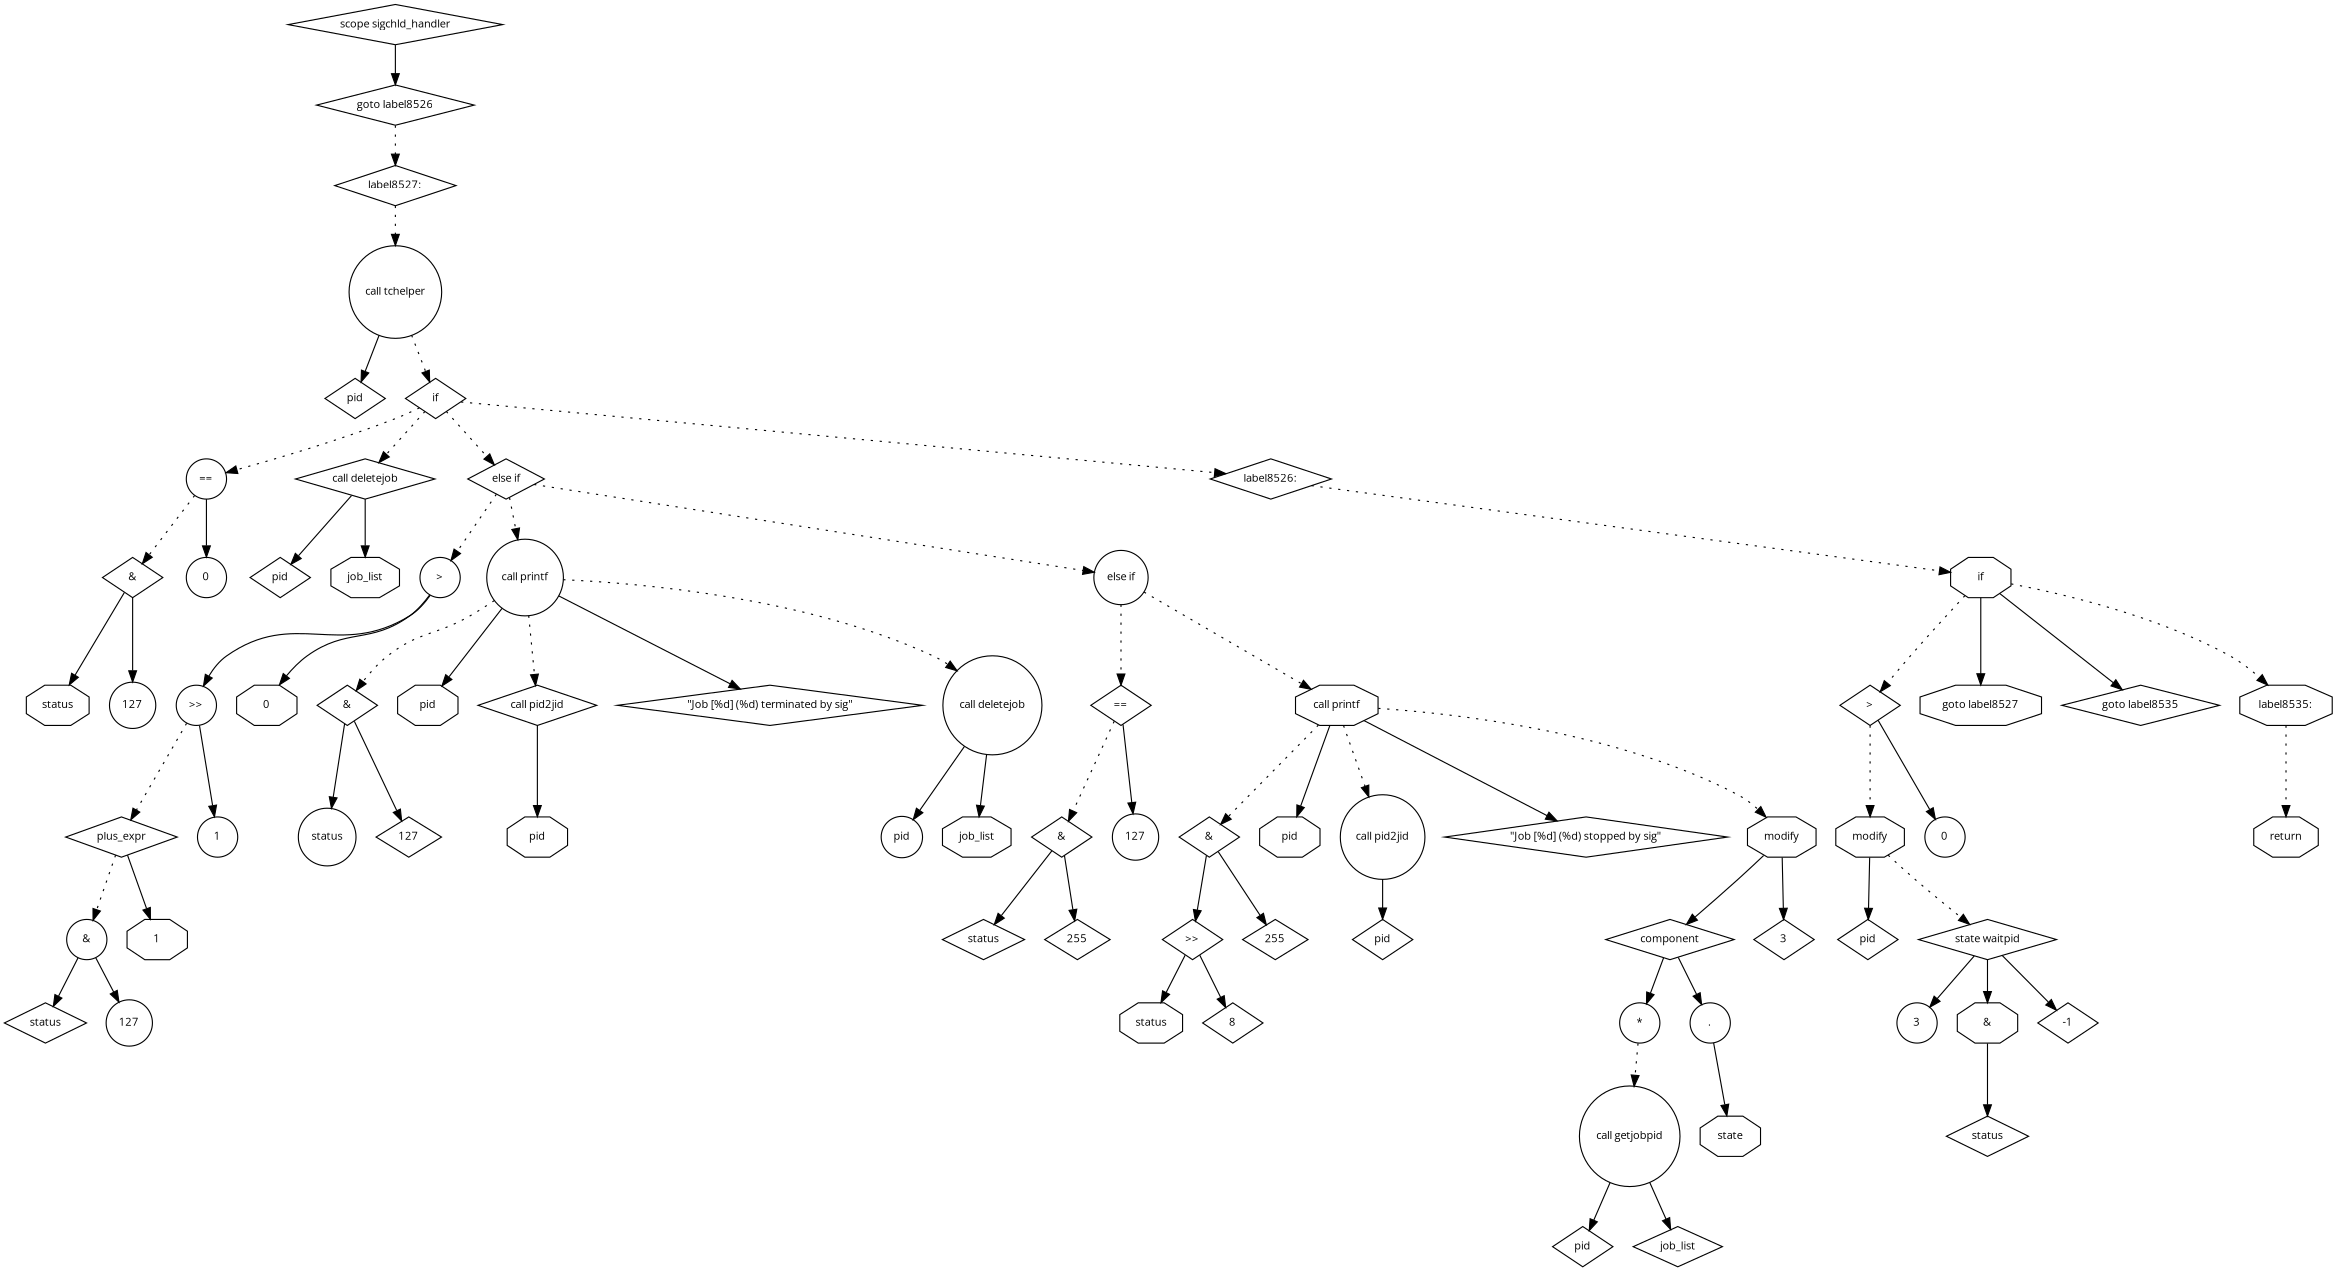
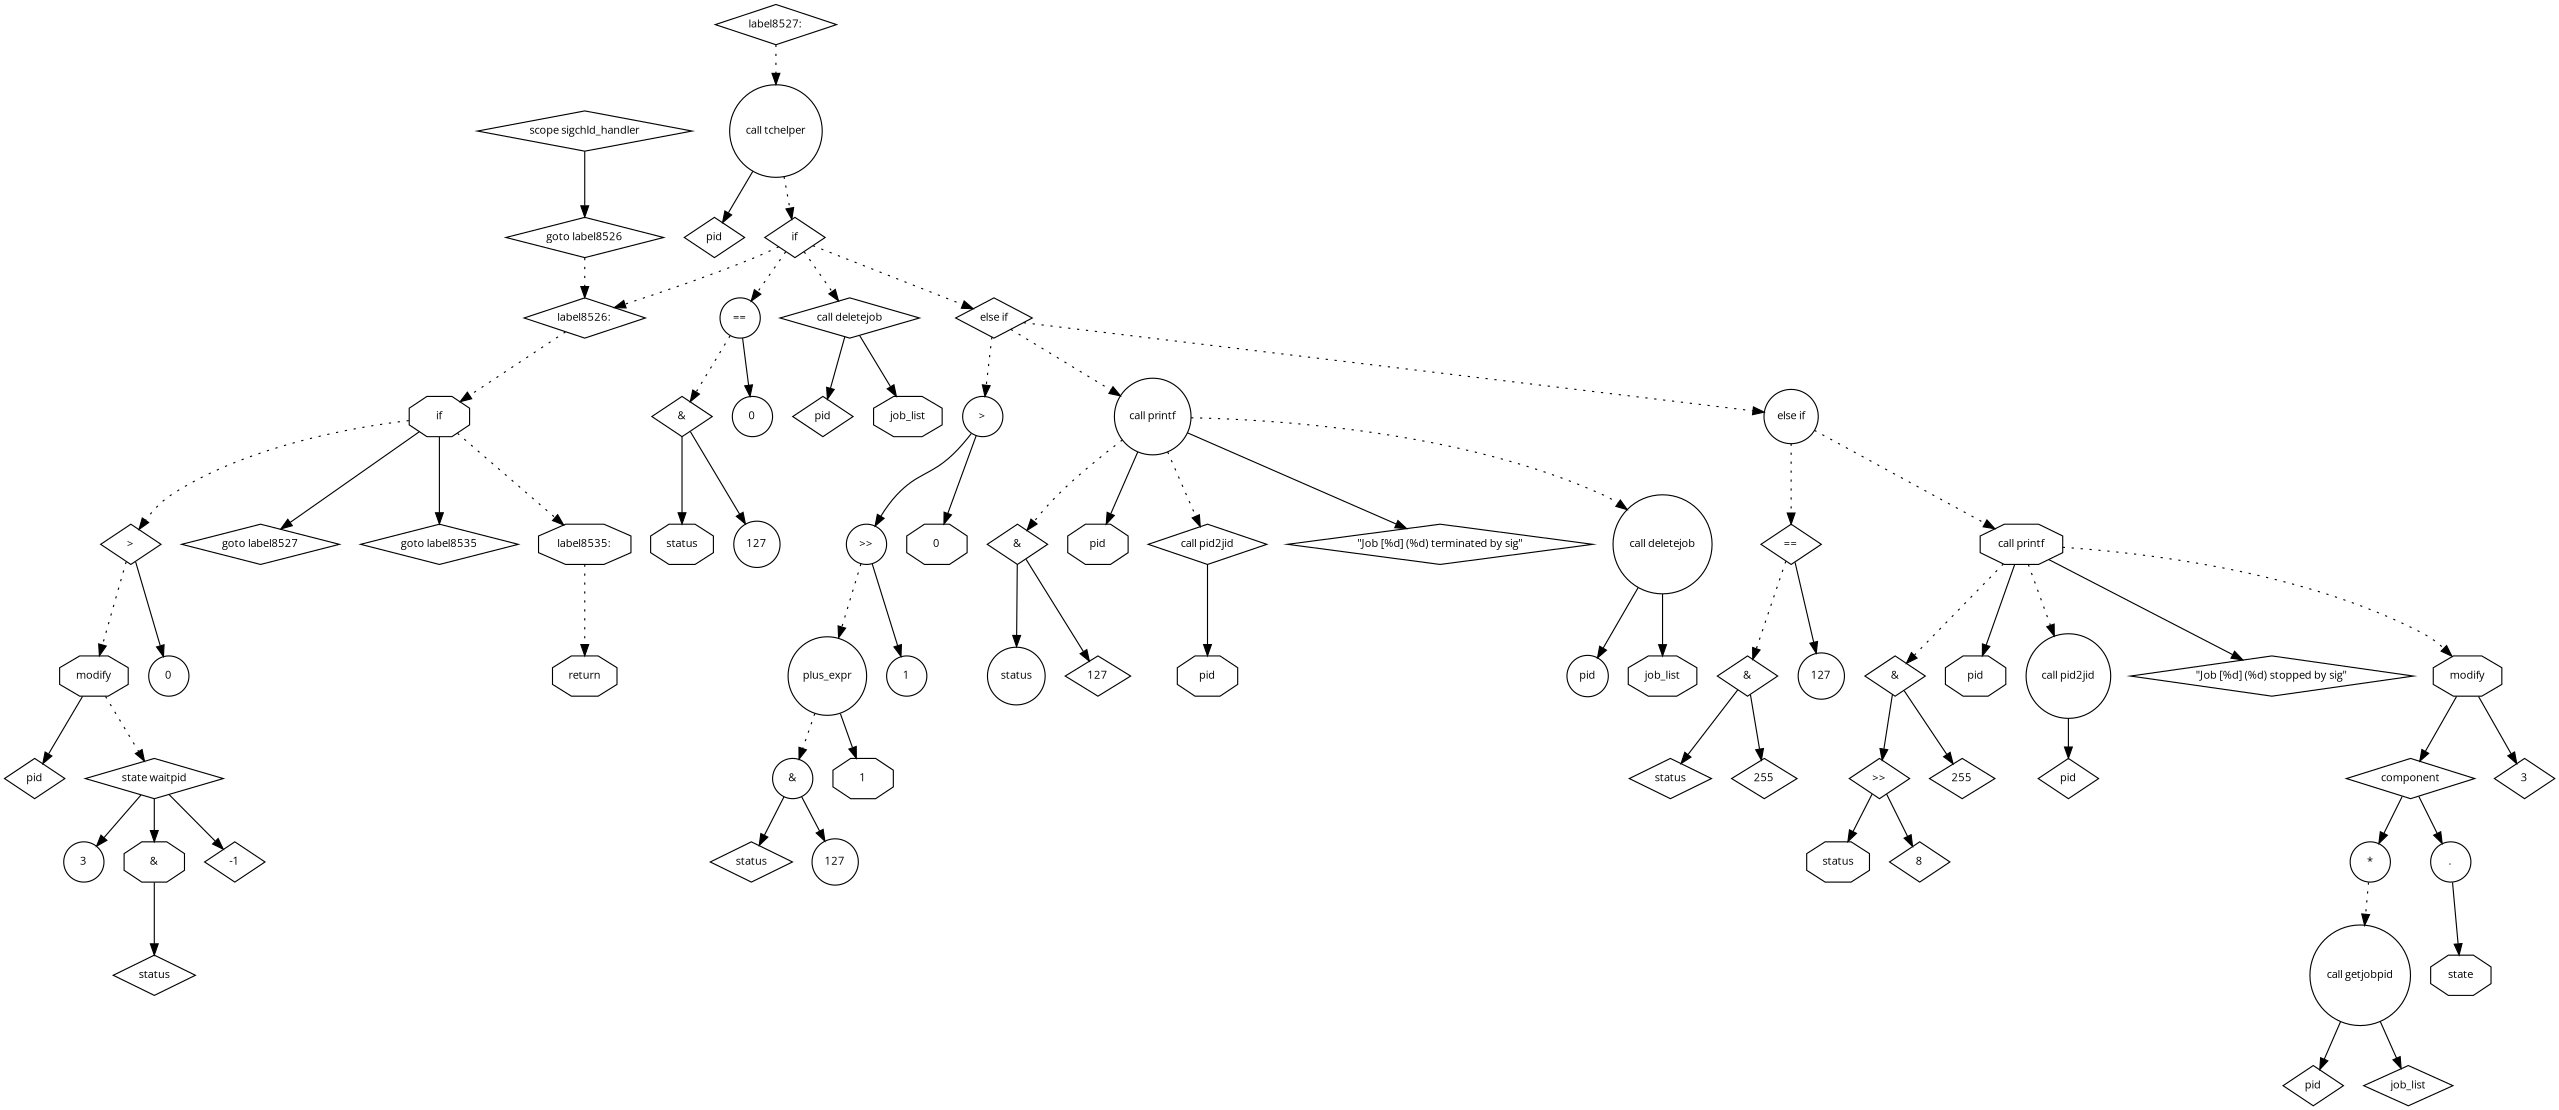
(395, 140) -> (585, 272)
(1981, 705) -> (261, 544)
(121, 837) -> (827, 676)
